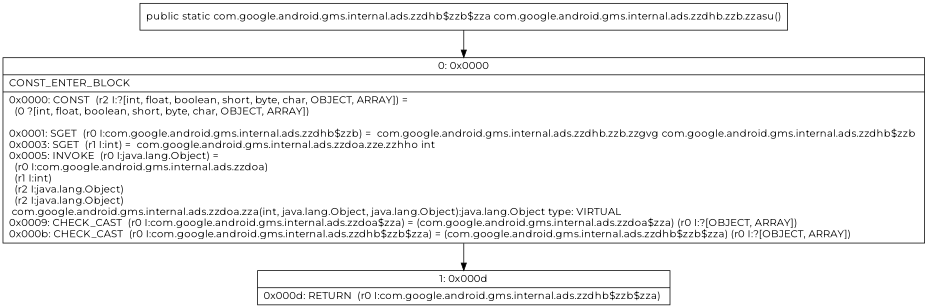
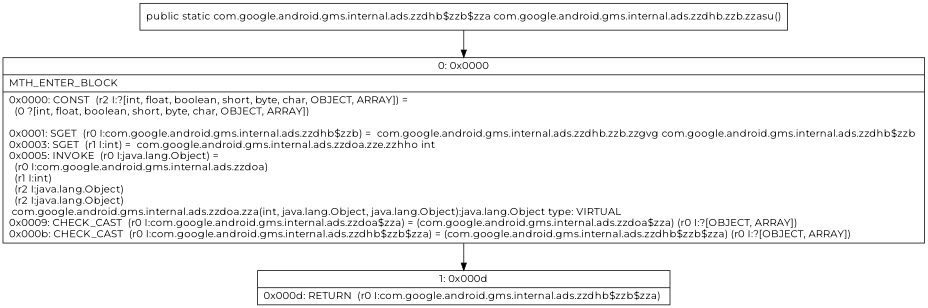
(70, 83) -> (64, 83)
